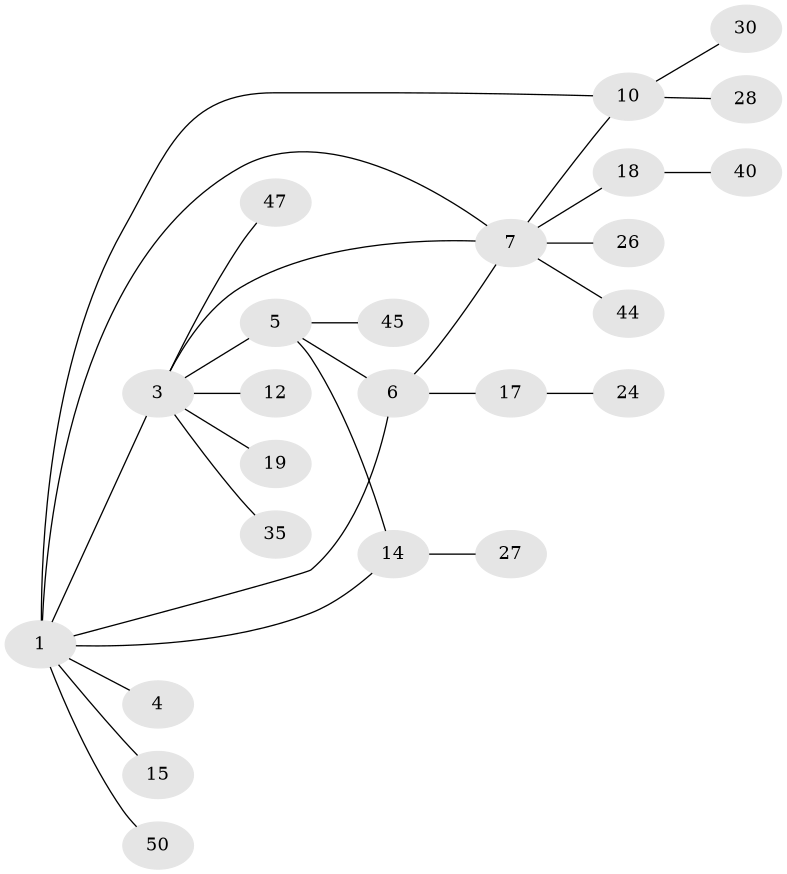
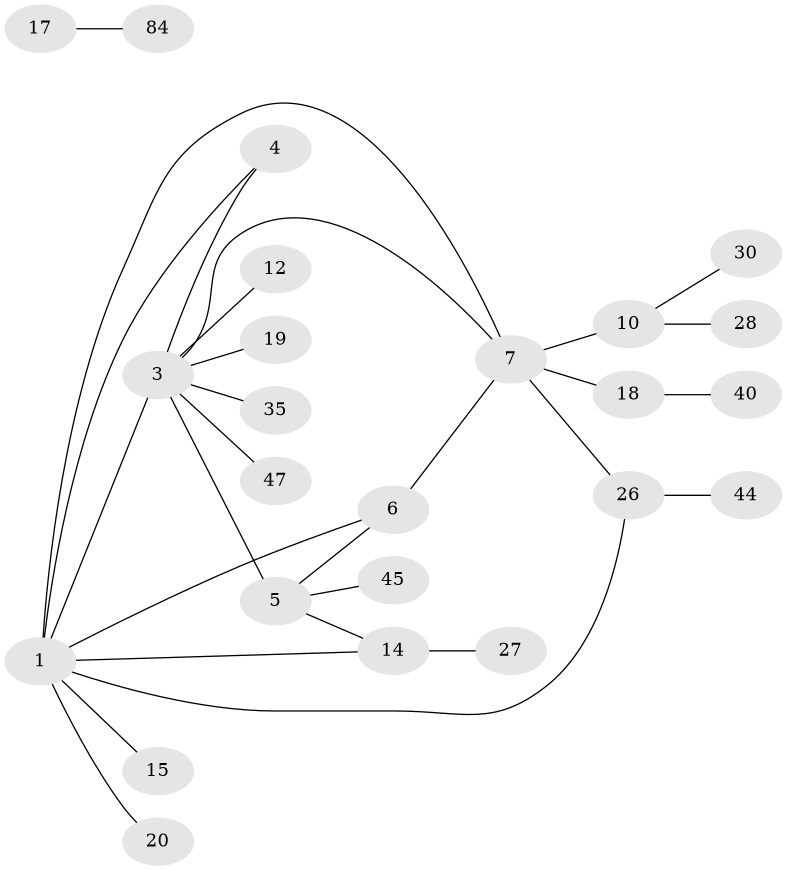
(155, 171) -> (405, 711)
none -> (206, 257)
(570, 278) -> (688, 495)
(452, 393) -> none
(629, 393) -> (158, 29)
(158, 846) -> (158, 842)
